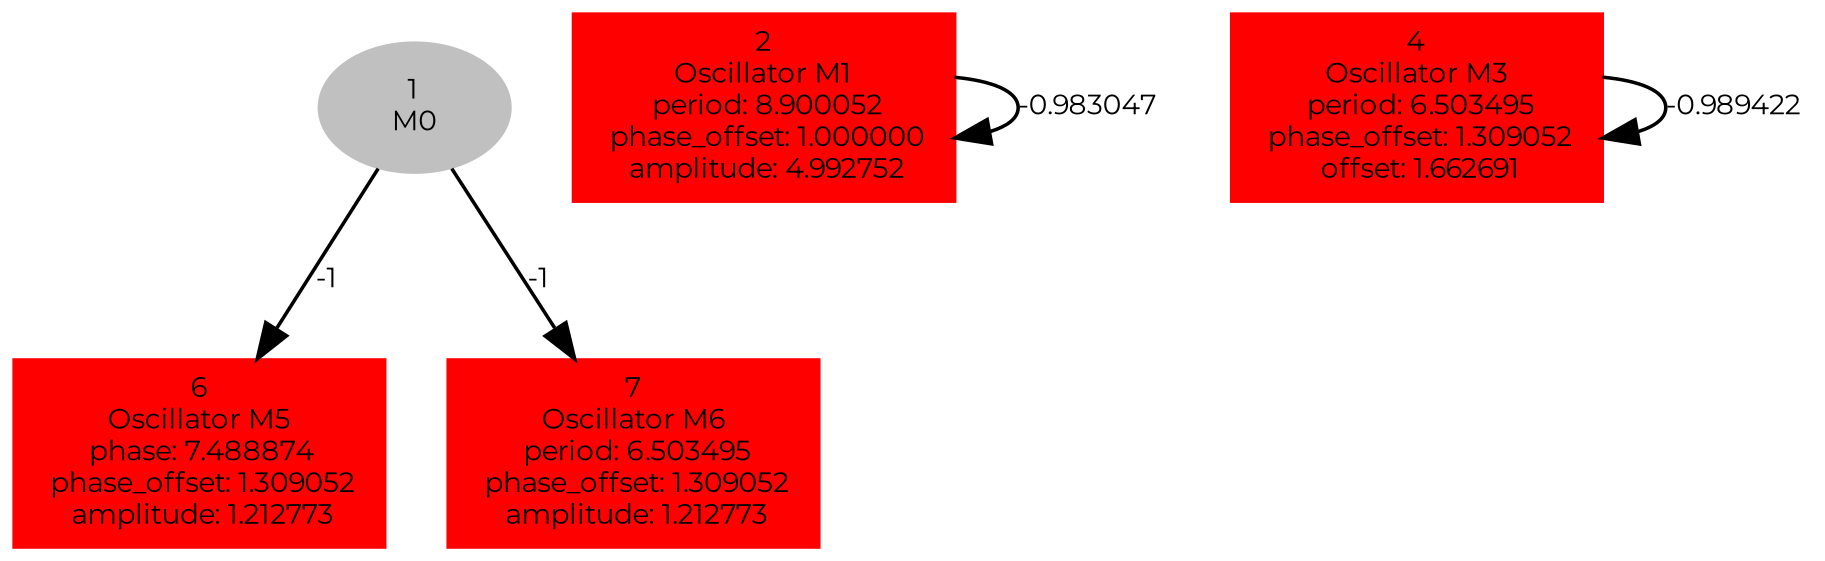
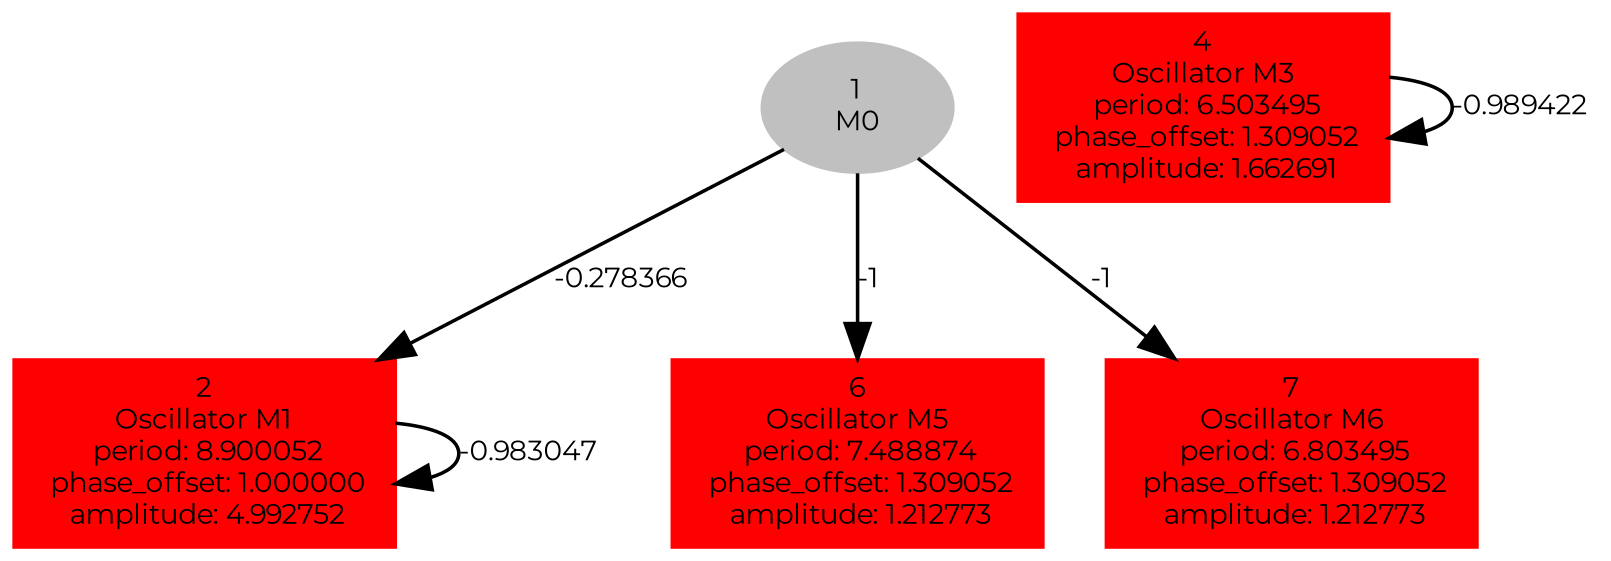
(1417, 169) -> (1203, 169)
none -> (597, 246)
(199, 452) -> (858, 452)
(633, 452) -> (1292, 452)
